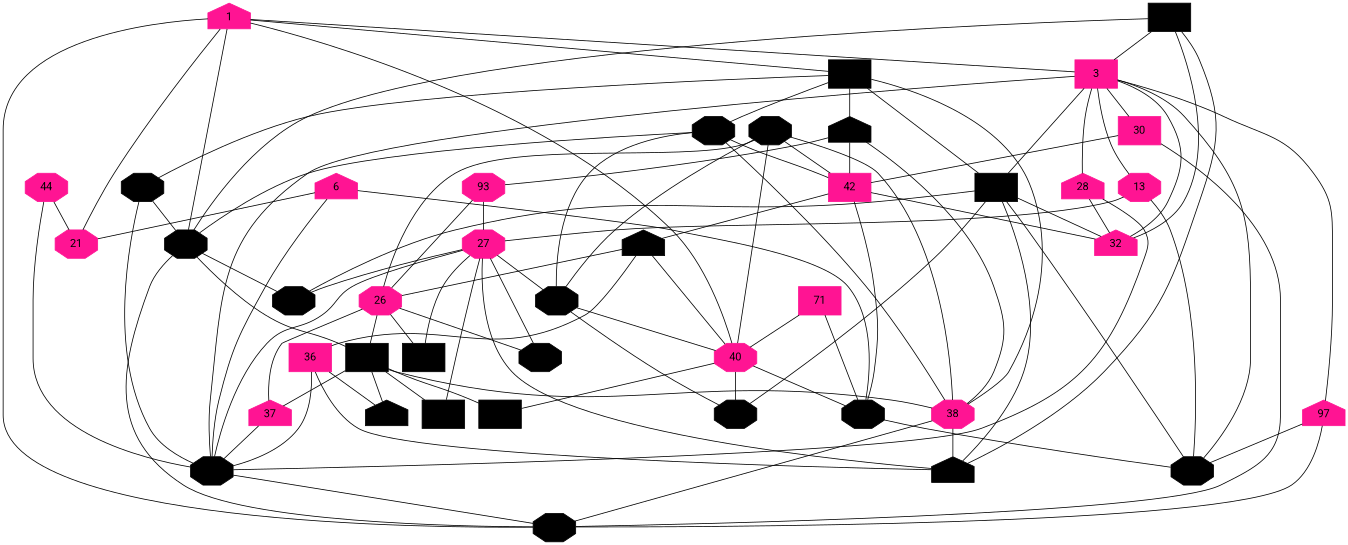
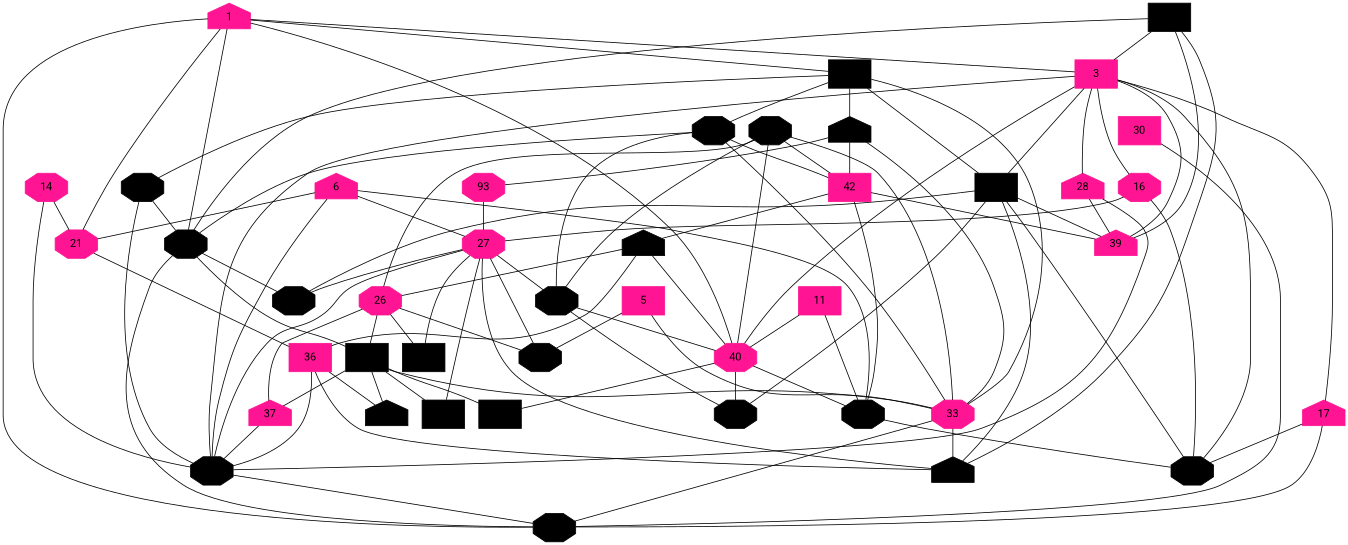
(1118, 102) -> (906, 194)
(995, 159) -> none
(46, 187) -> (46, 187)
(1140, 187) -> (1140, 187)
none -> (409, 215)
(432, 244) -> none
(1116, 244) -> (1116, 244)
none -> (191, 300)
none -> (643, 301)
(820, 301) -> (820, 301)
(953, 414) -> (953, 414)
(1324, 414) -> (1324, 414)
